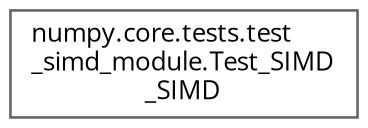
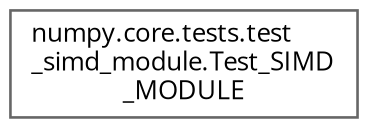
(184, 64) -> (184, 64)
